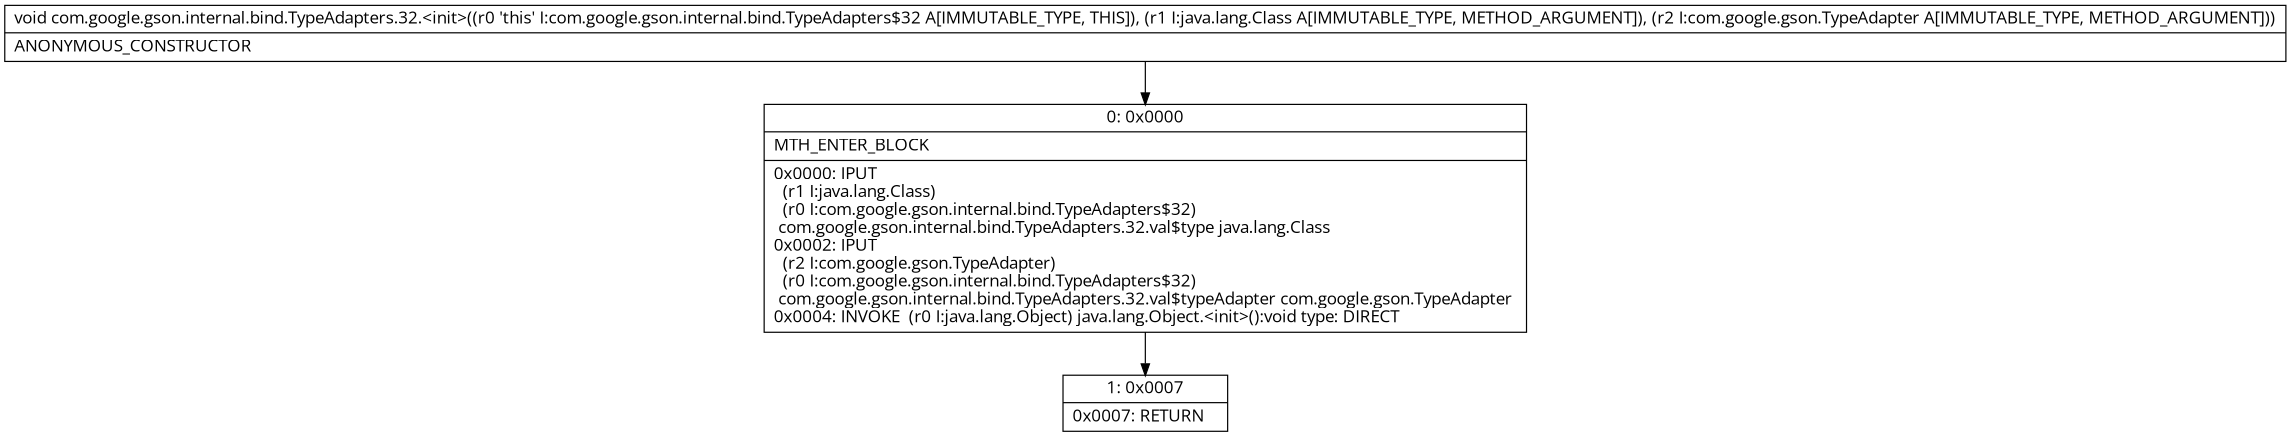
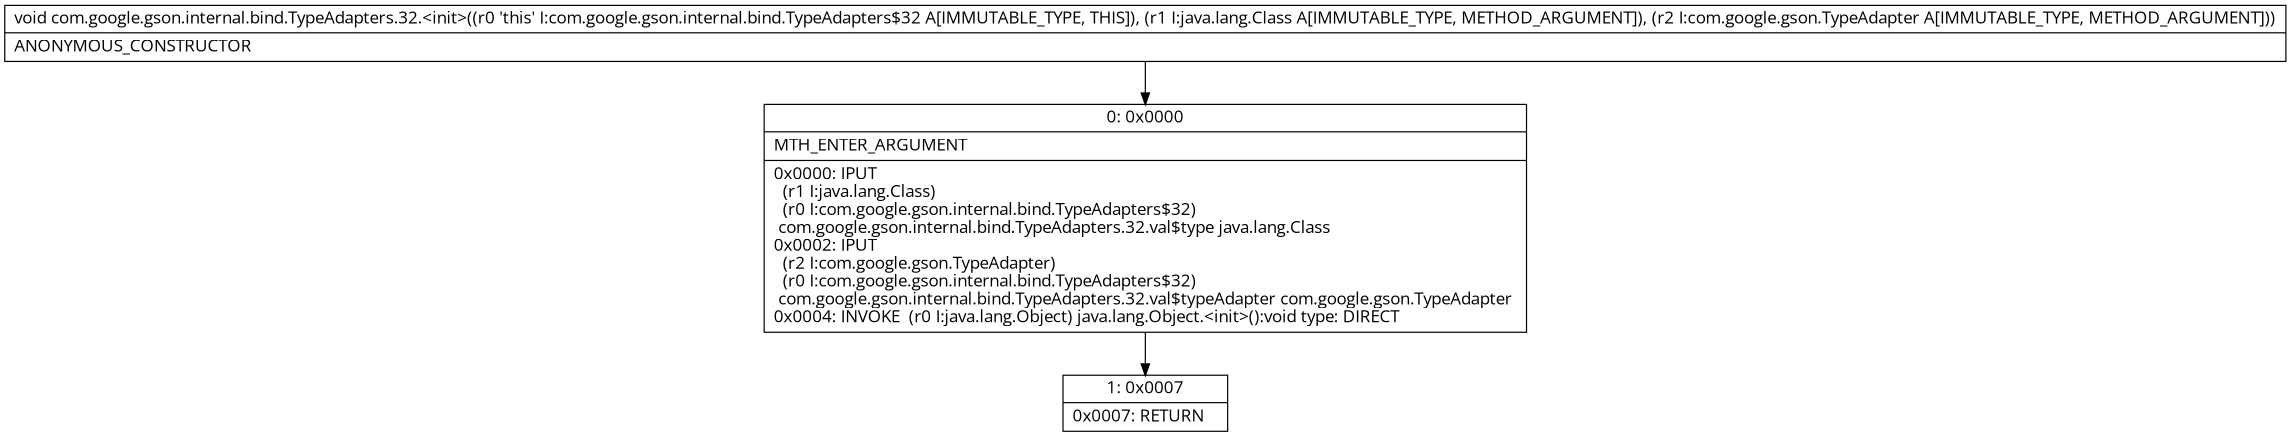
(851, 146) -> (871, 146)
